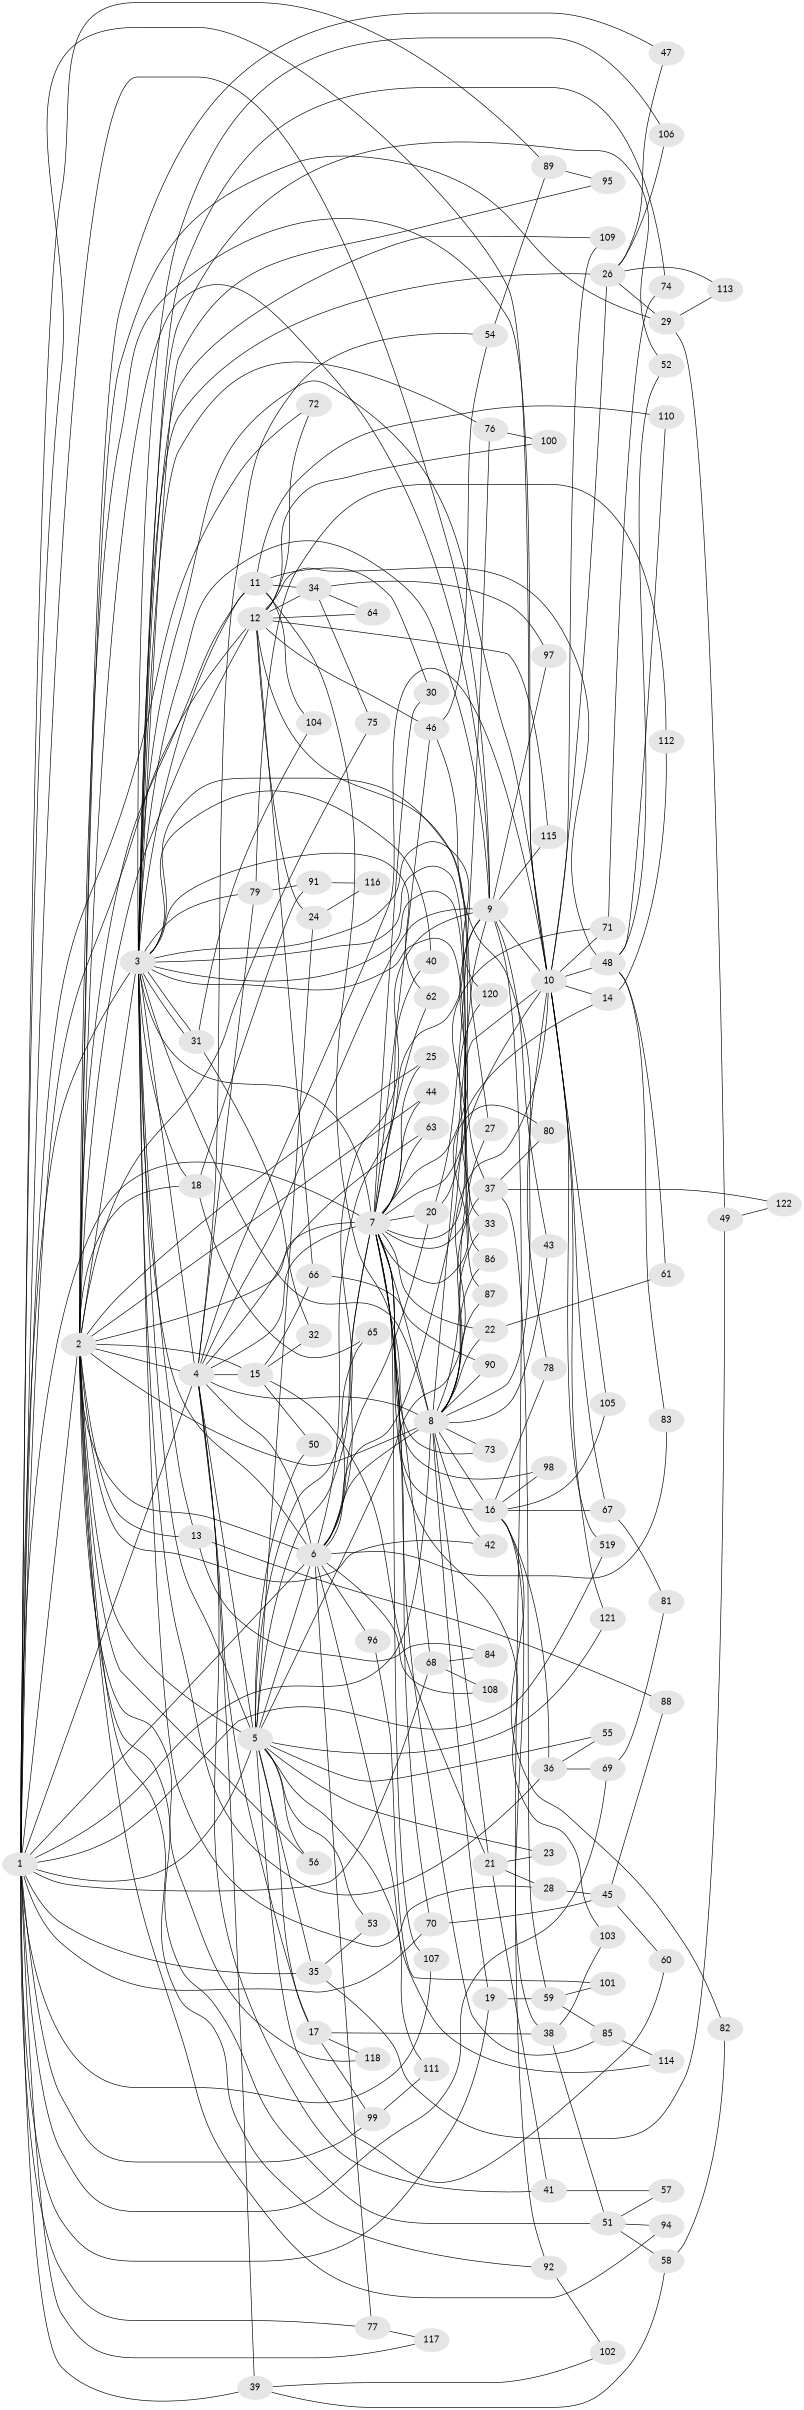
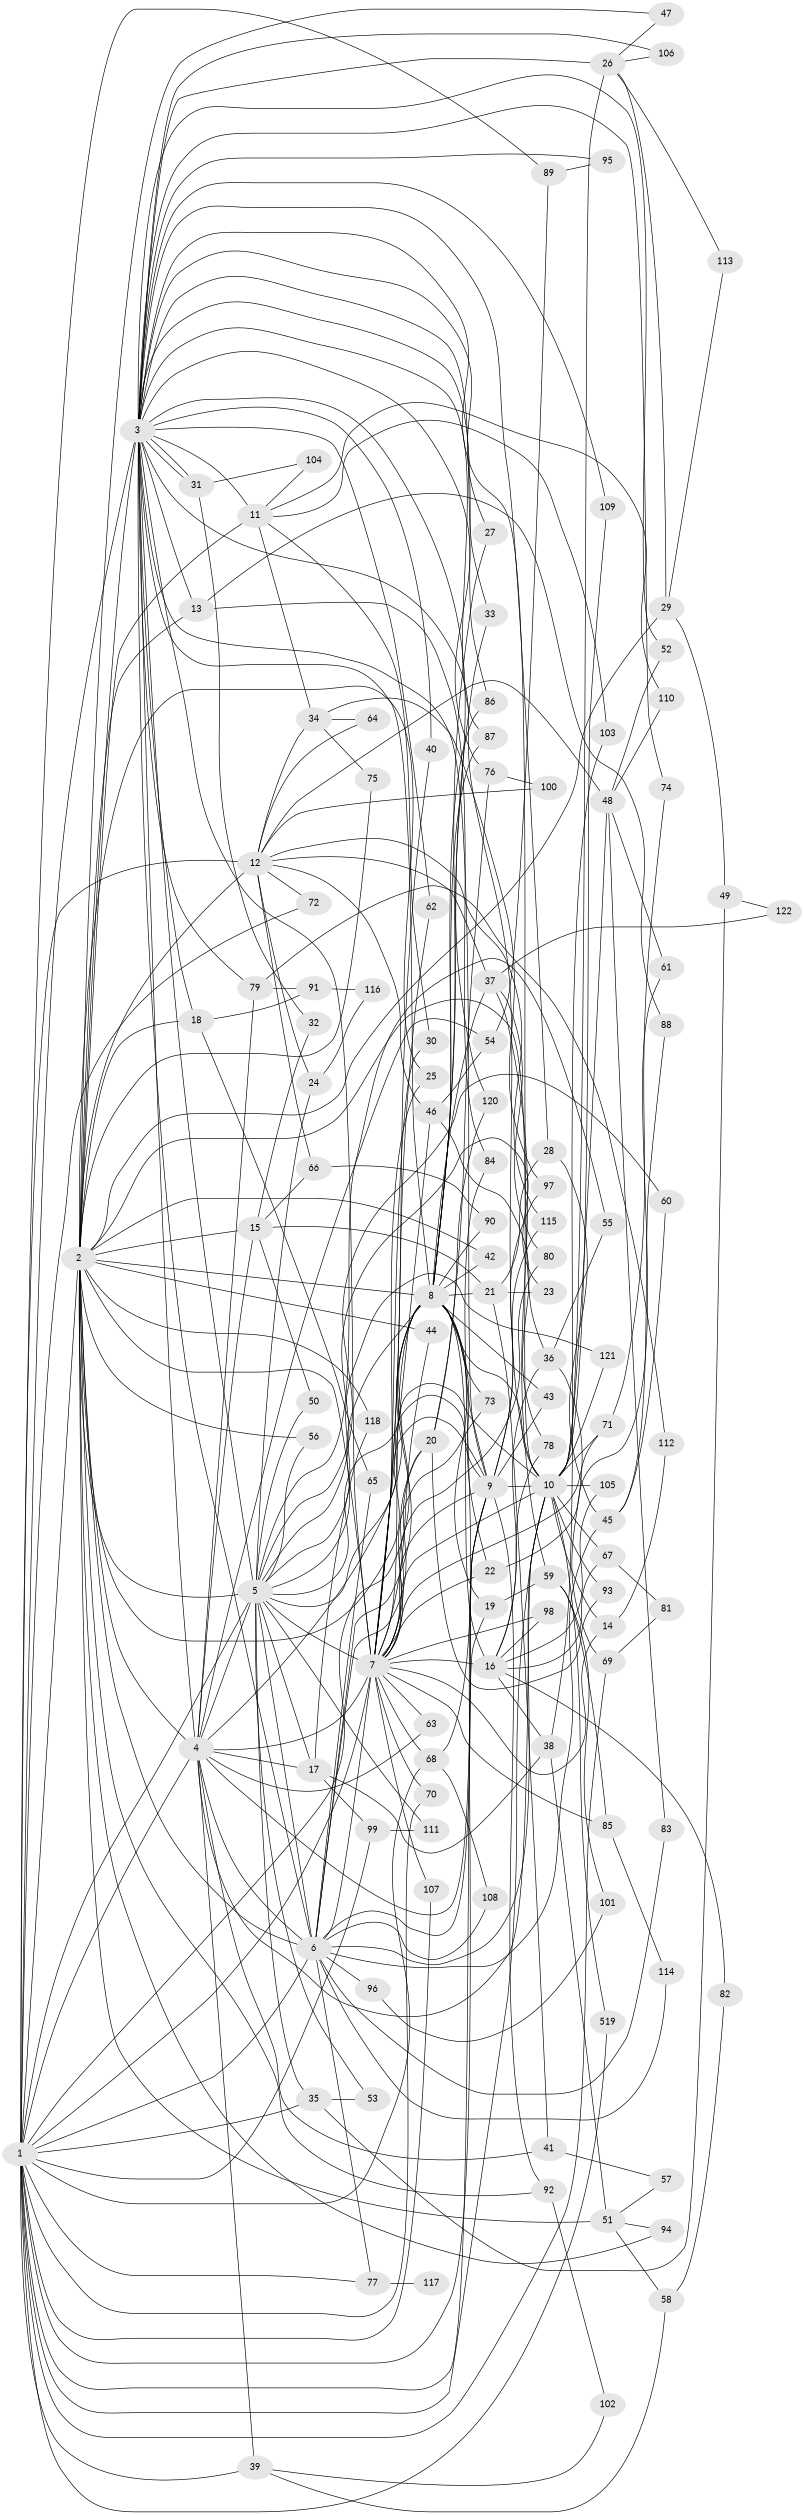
none -> (361, 1389)
none -> (608, 1591)
(521, 1915) -> (557, 1853)
(52, 2281) -> none
